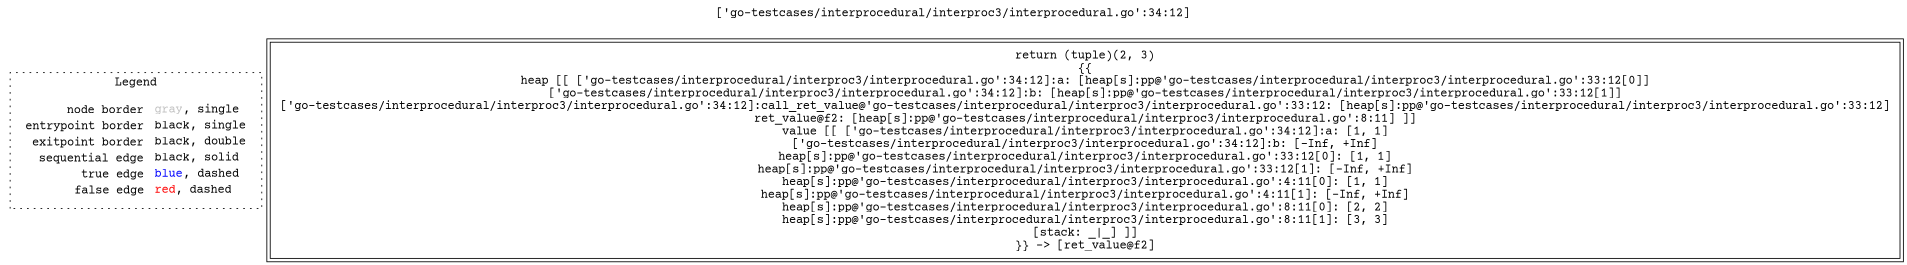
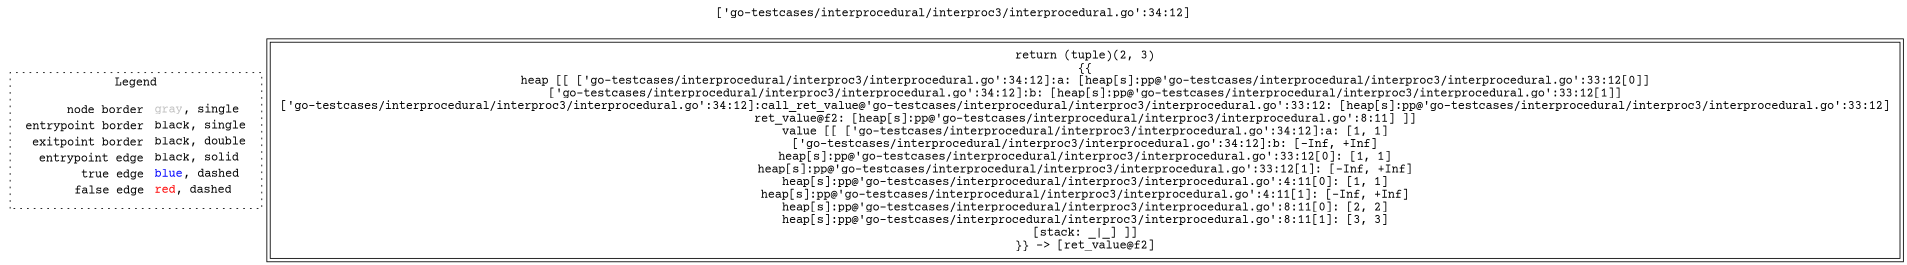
(95, 158) -> (95, 158)
